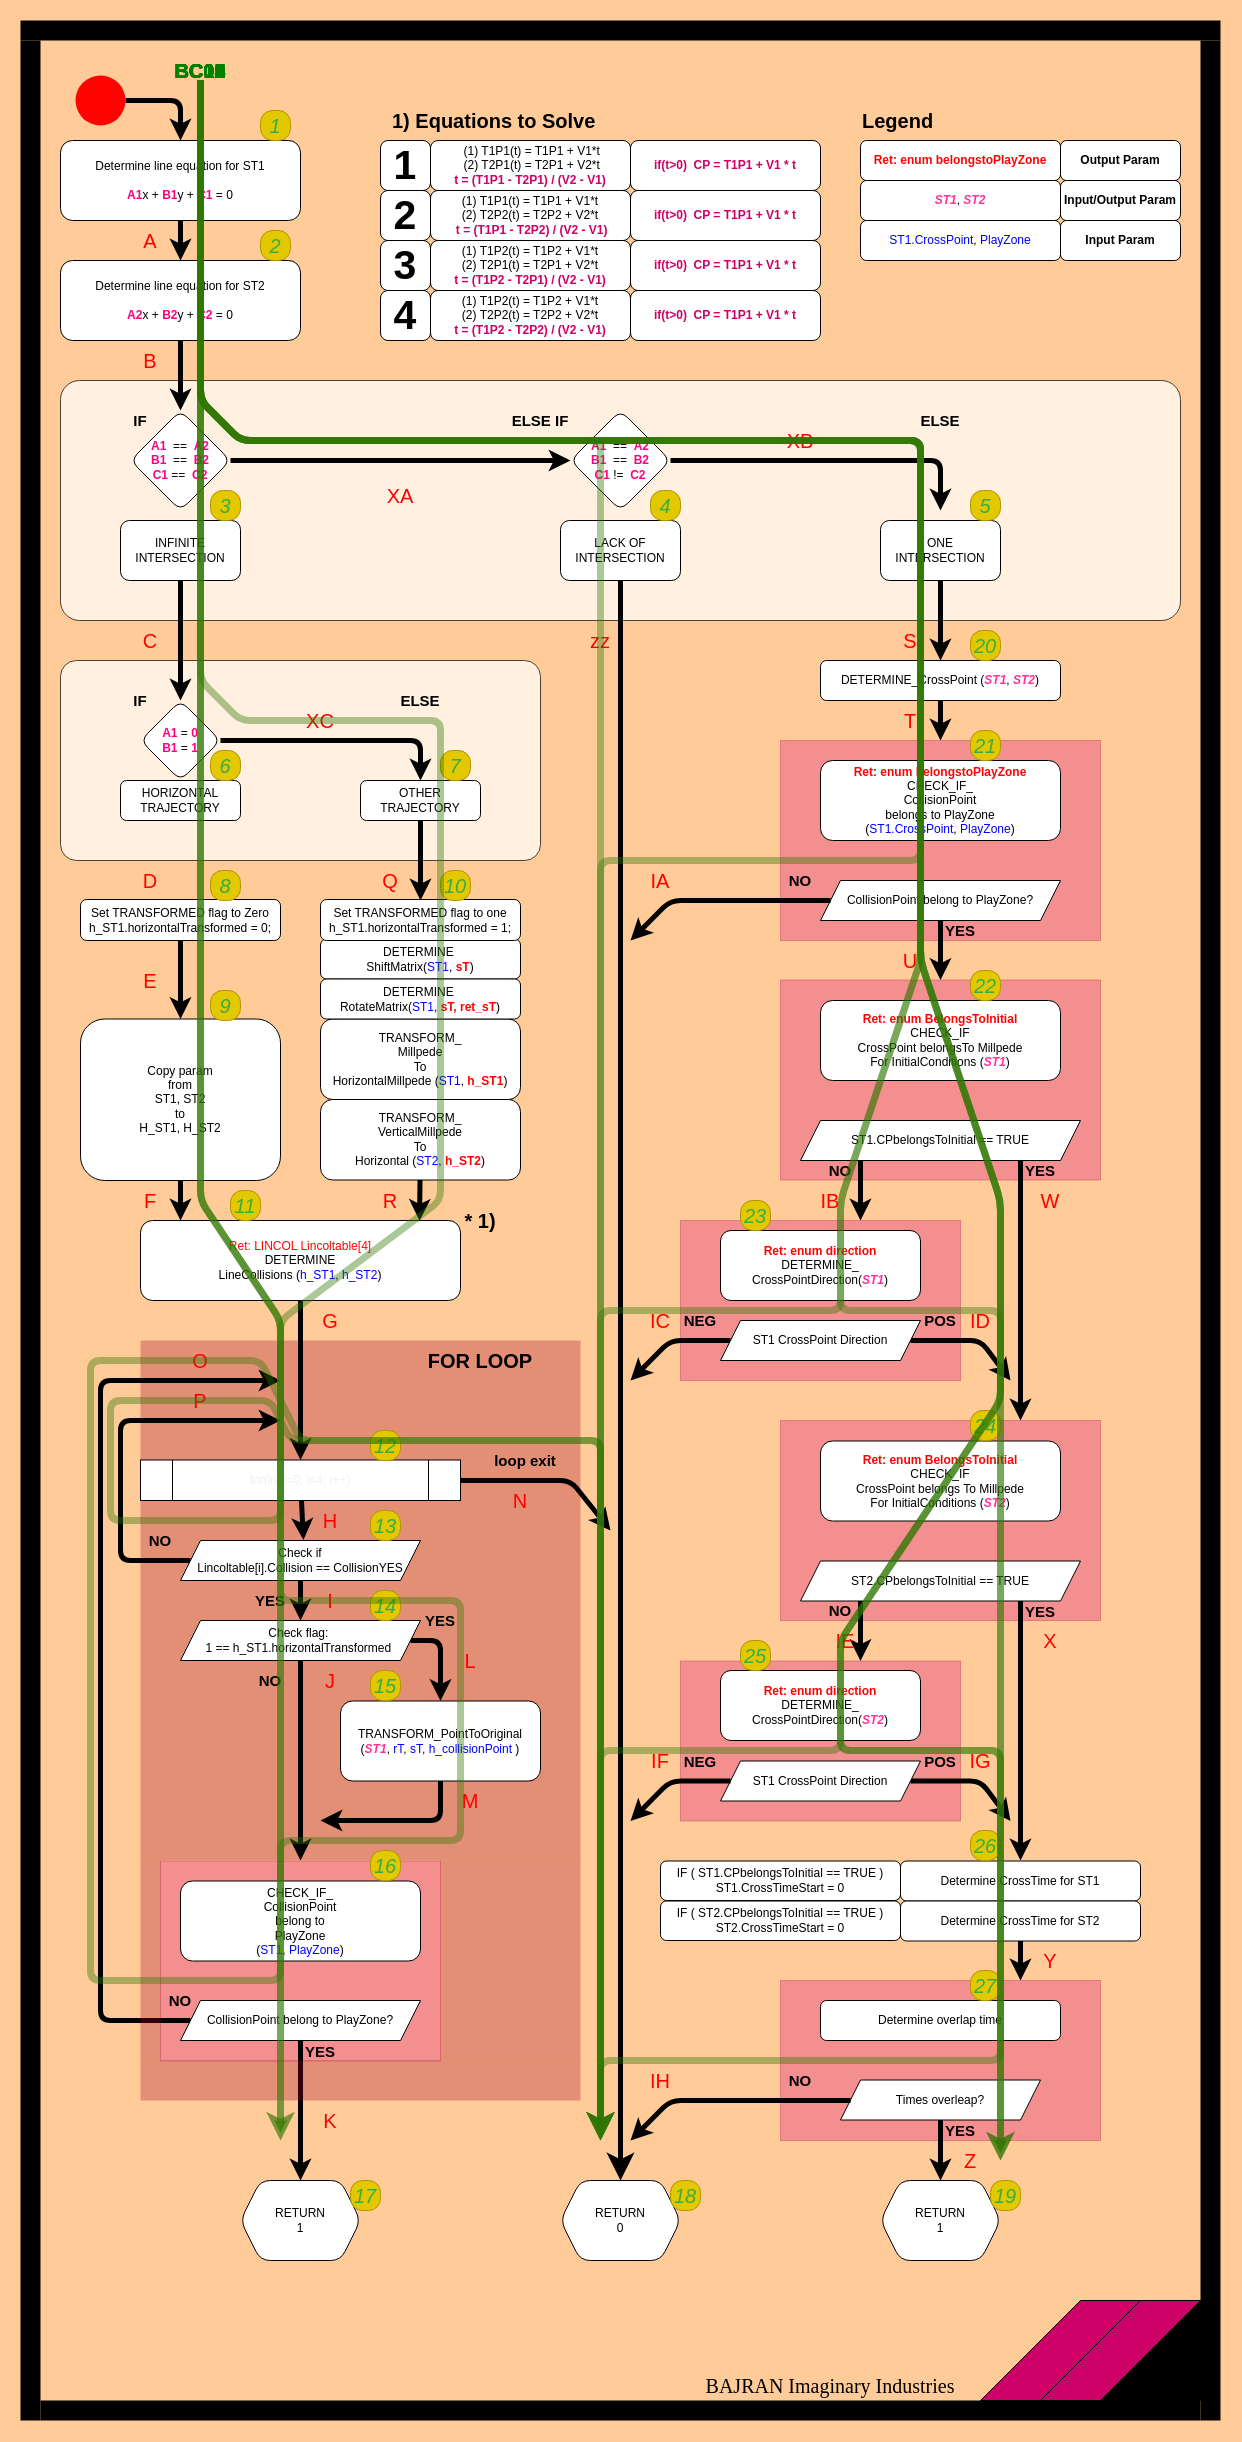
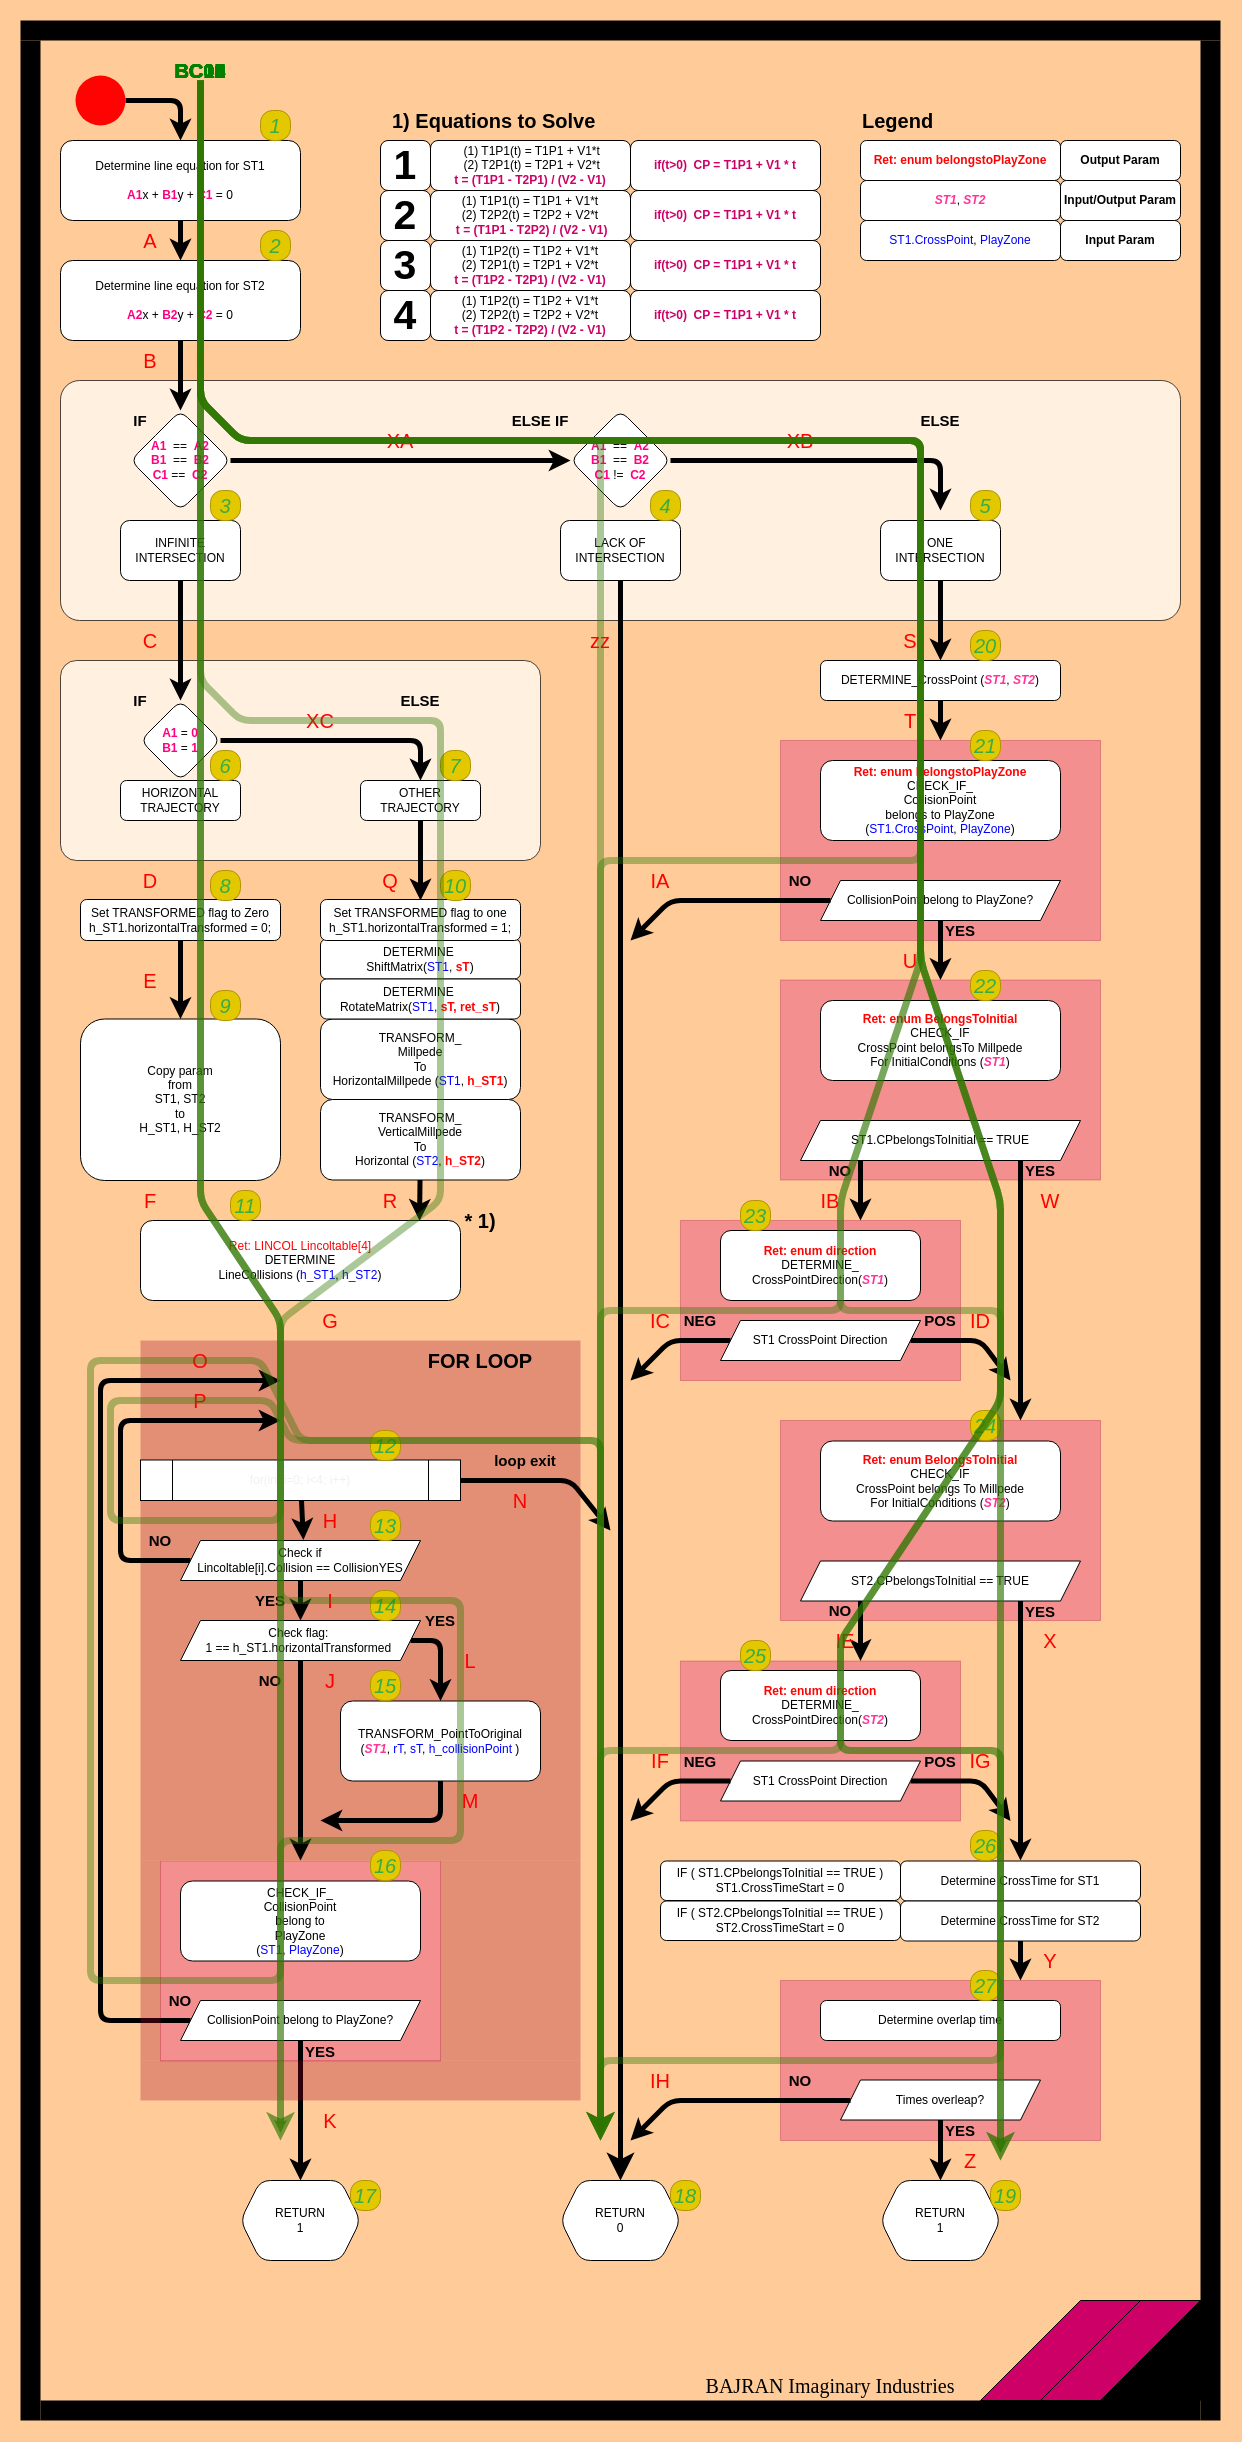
(401, 496) -> (401, 441)
(181, 1194) -> none
(301, 1367) -> none
